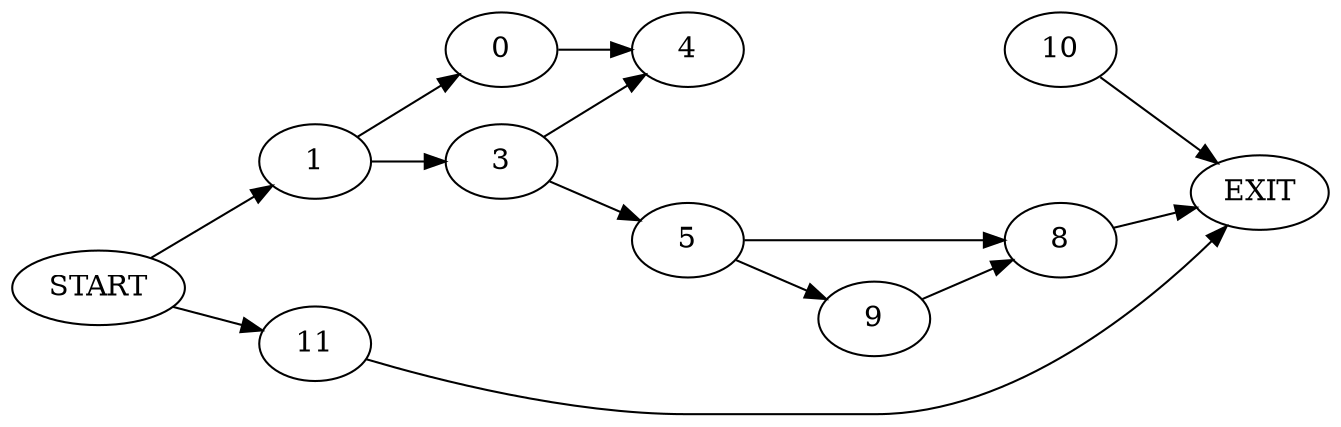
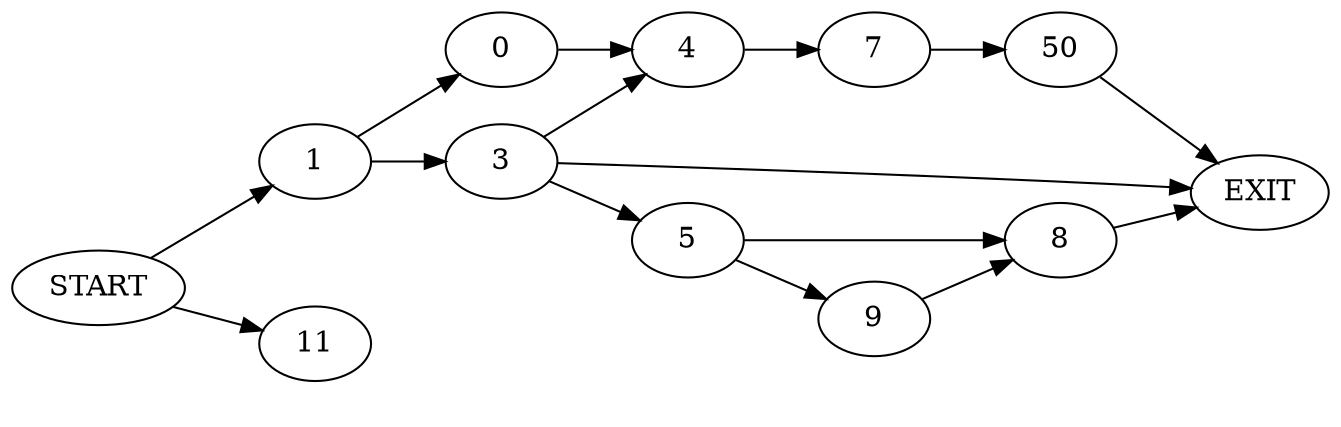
none -> (874, 50)
(1061, 50) -> (1061, 50)
(811, 414) -> (864, 174)
